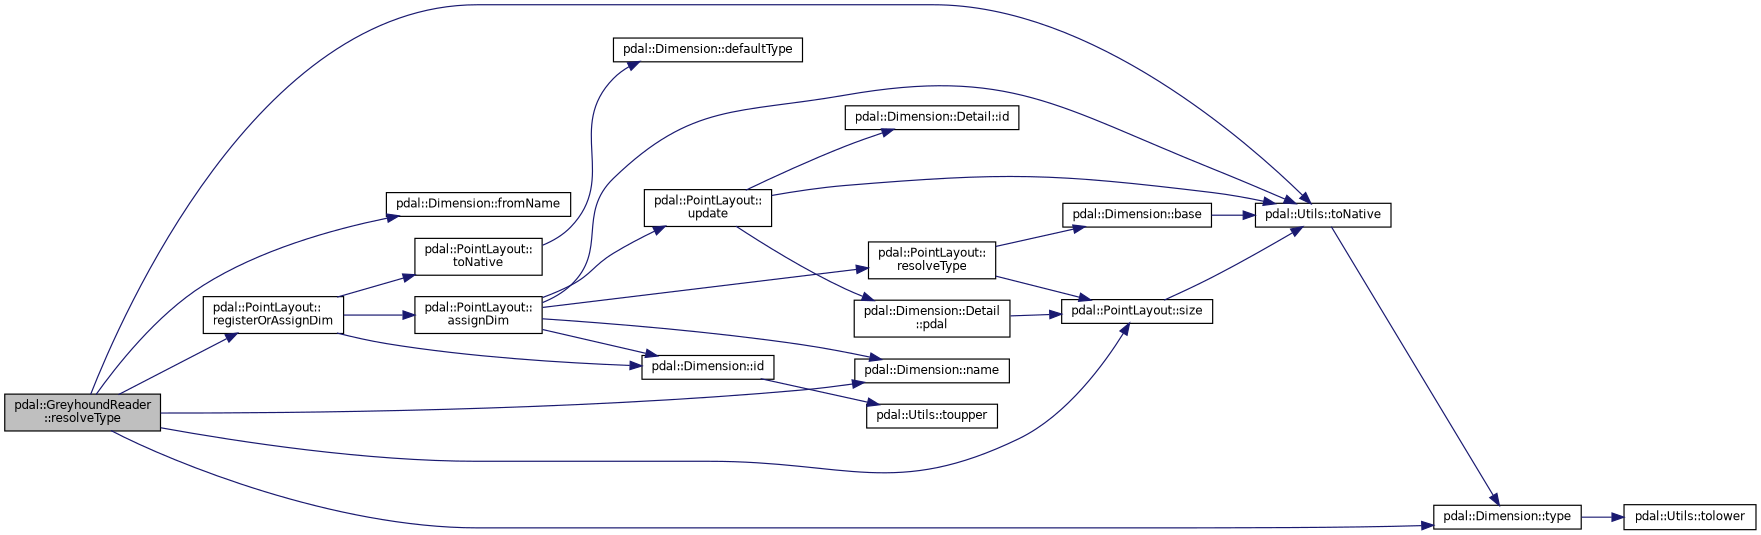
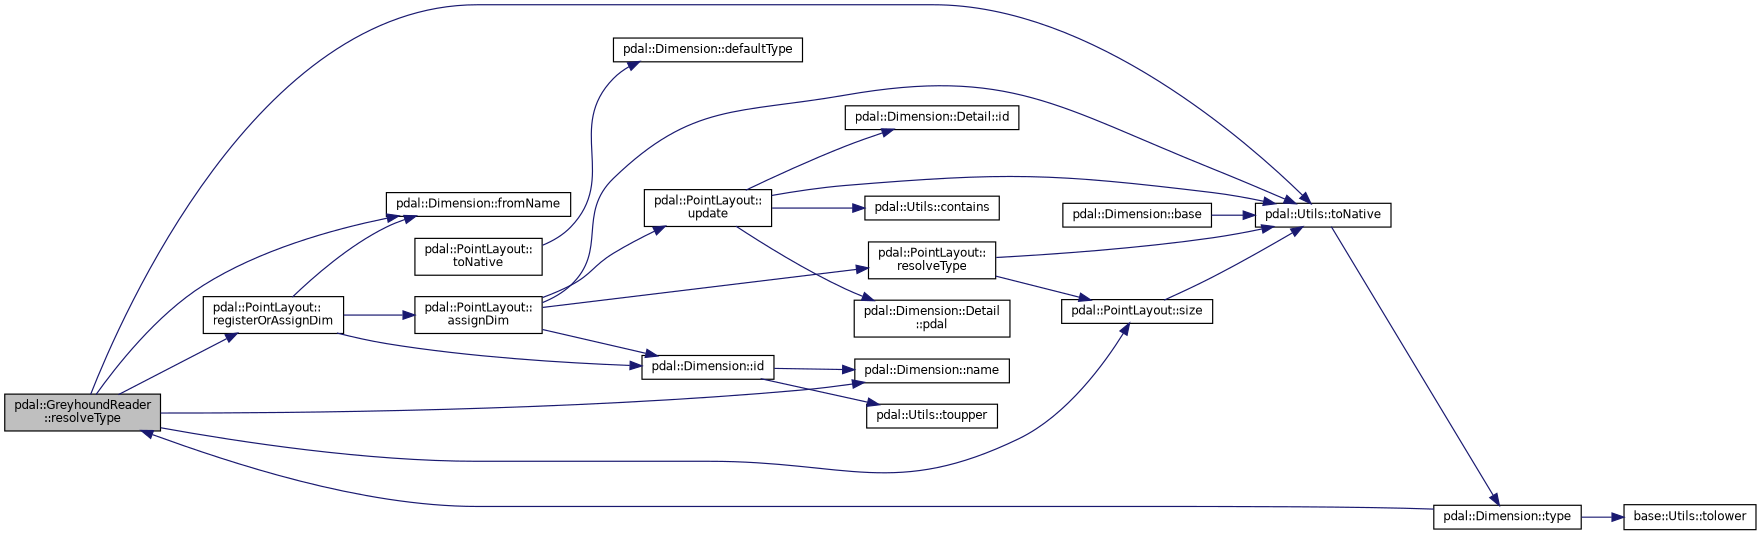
none -> (932, 208)
(1035, 238) -> (1130, 248)
(370, 288) -> (345, 253)
(1030, 315) -> none
(707, 333) -> (808, 369)
(1690, 517) -> (1690, 517)
(758, 528) -> (788, 506)
